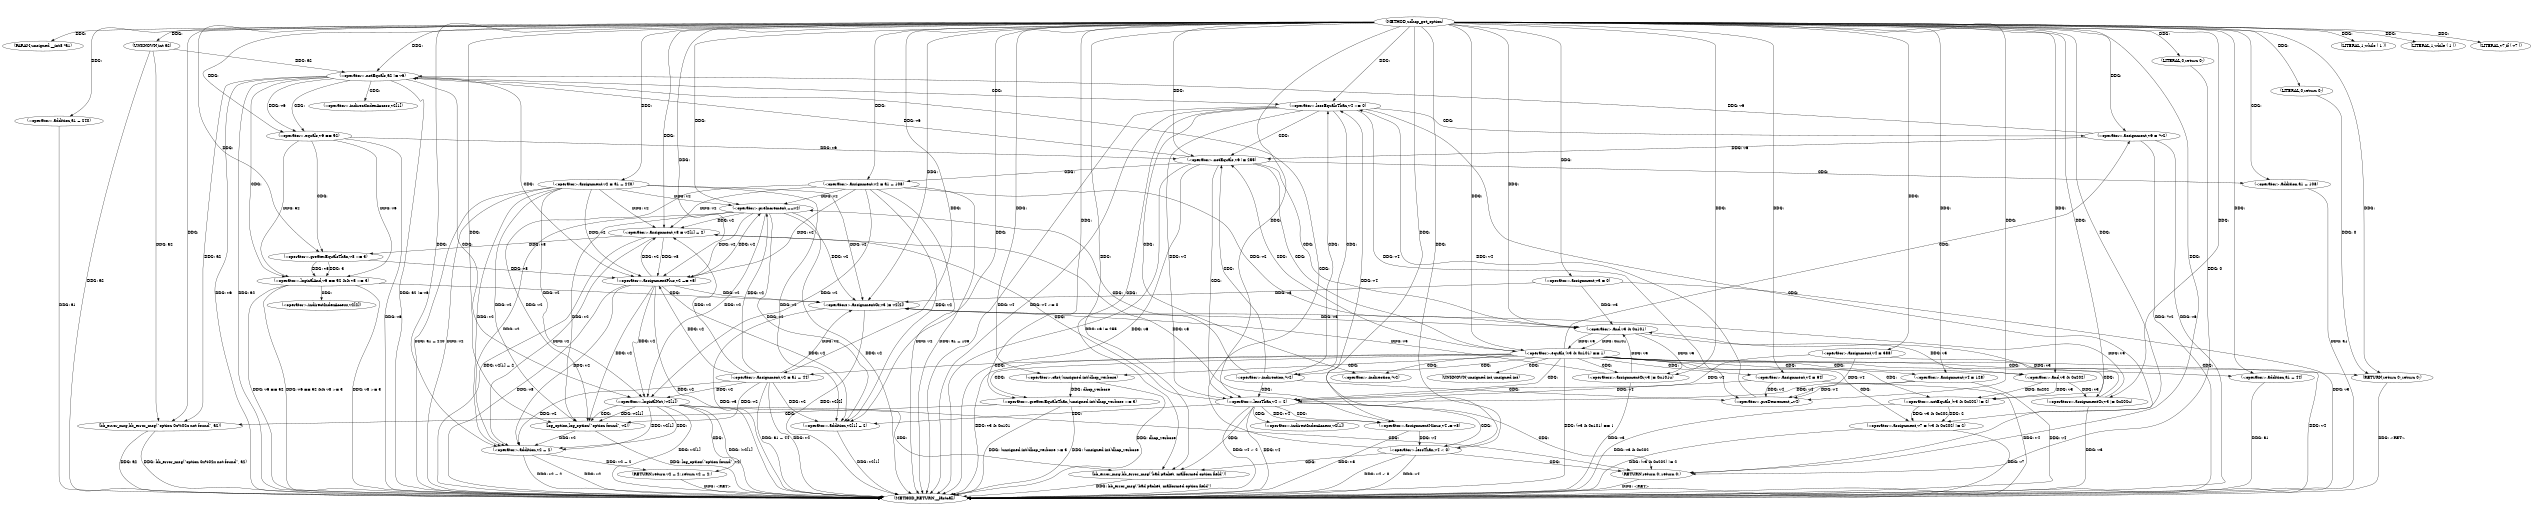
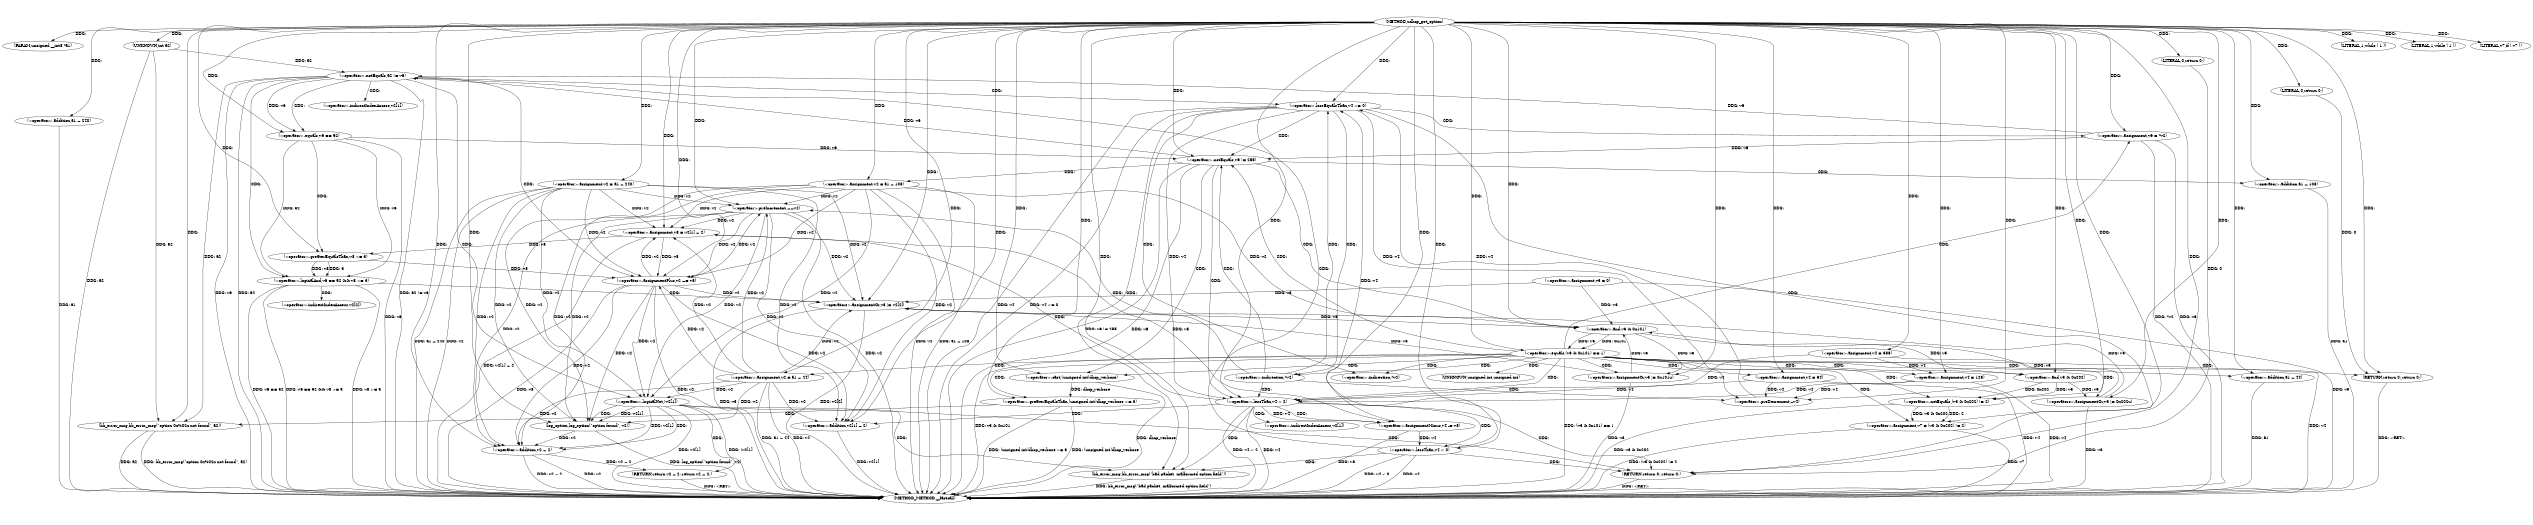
(870, 24) -> none
(1561, 95) -> none
(2257, 106) -> (2257, 106)
(1344, 299) -> (1186, 289)
(554, 338) -> (584, 229)
(1817, 387) -> (1902, 365)
(925, 499) -> (925, 499)
